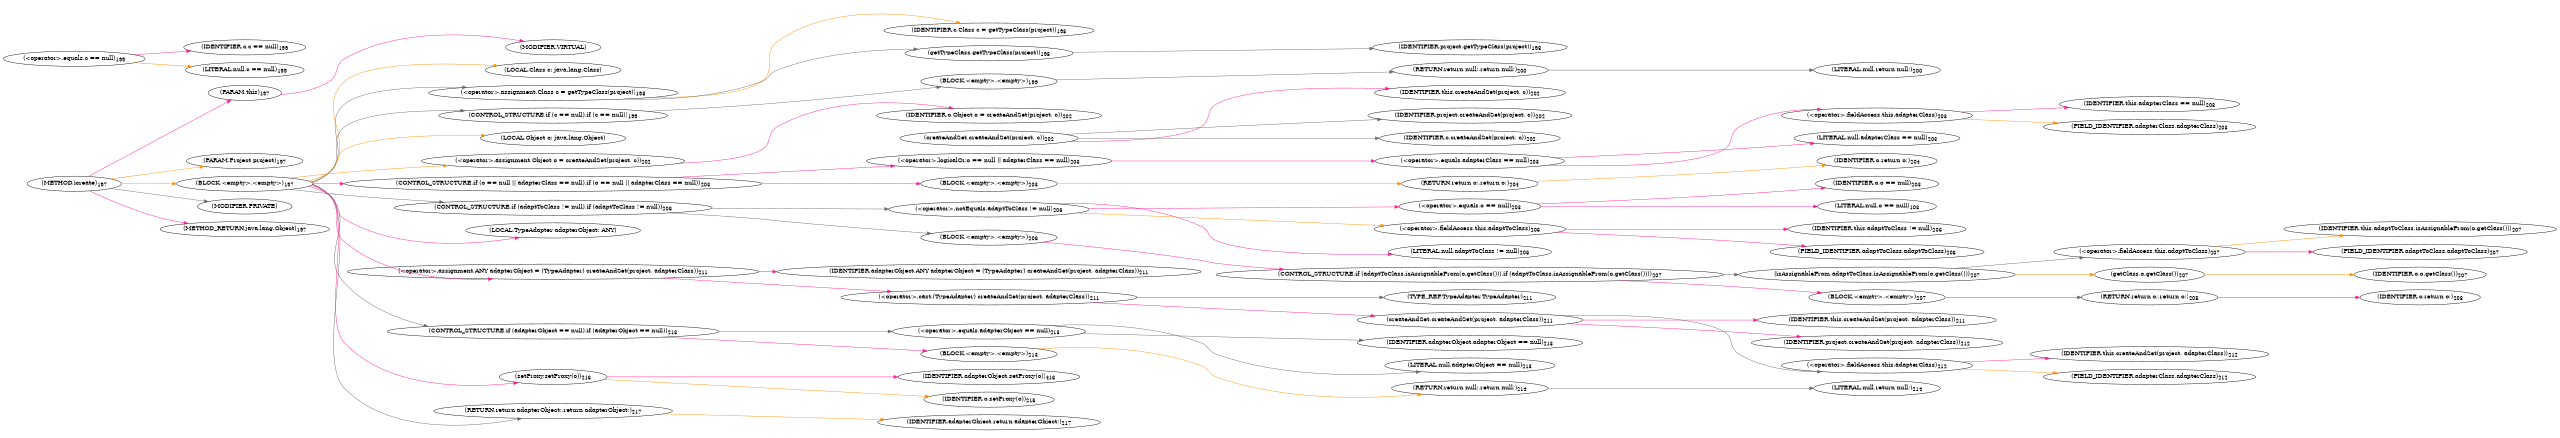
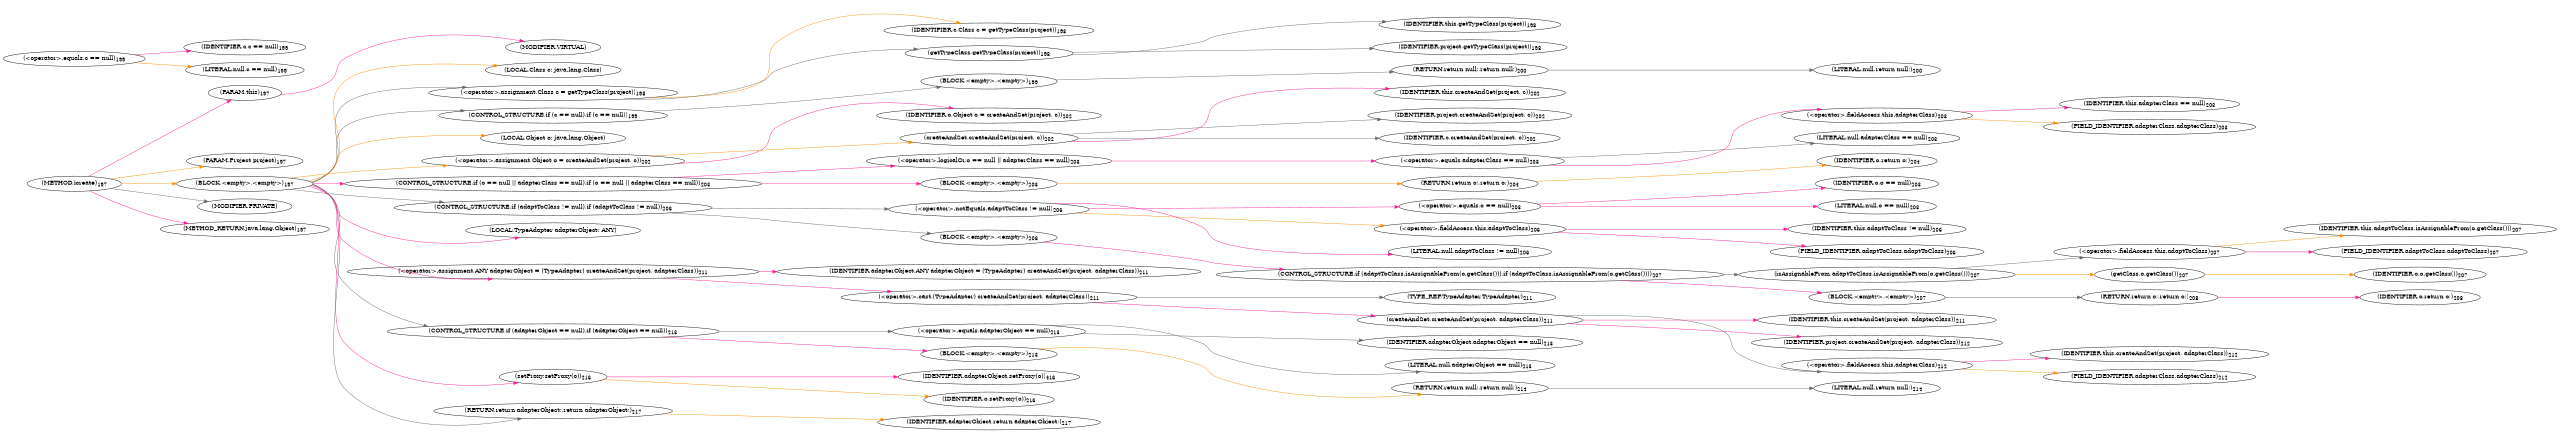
none -> (1470, 25)
none -> (780, 149)
(1683, 152) -> (1683, 152)
(1914, 206) -> (1914, 206)
